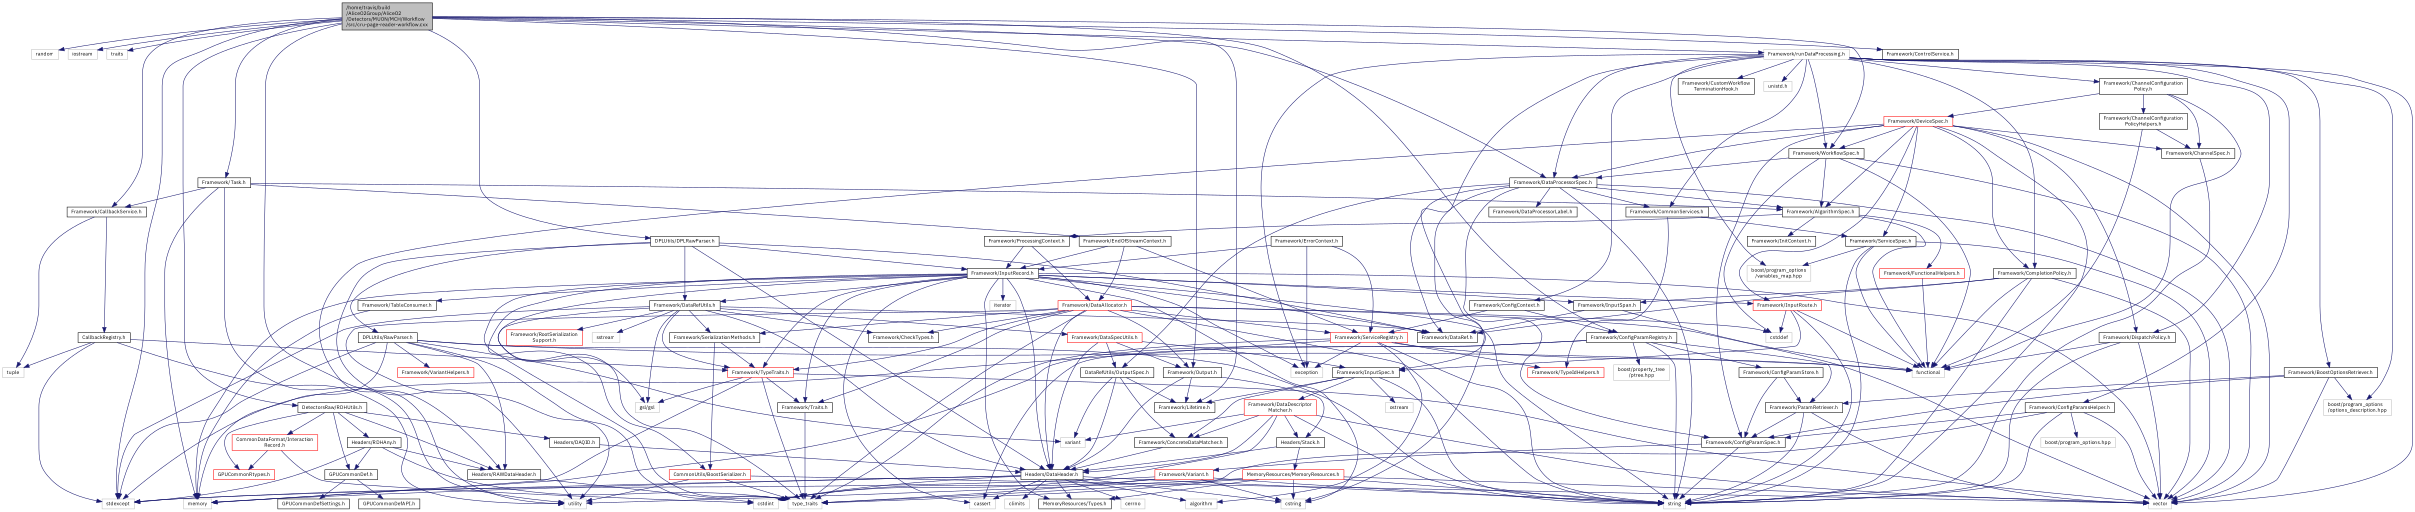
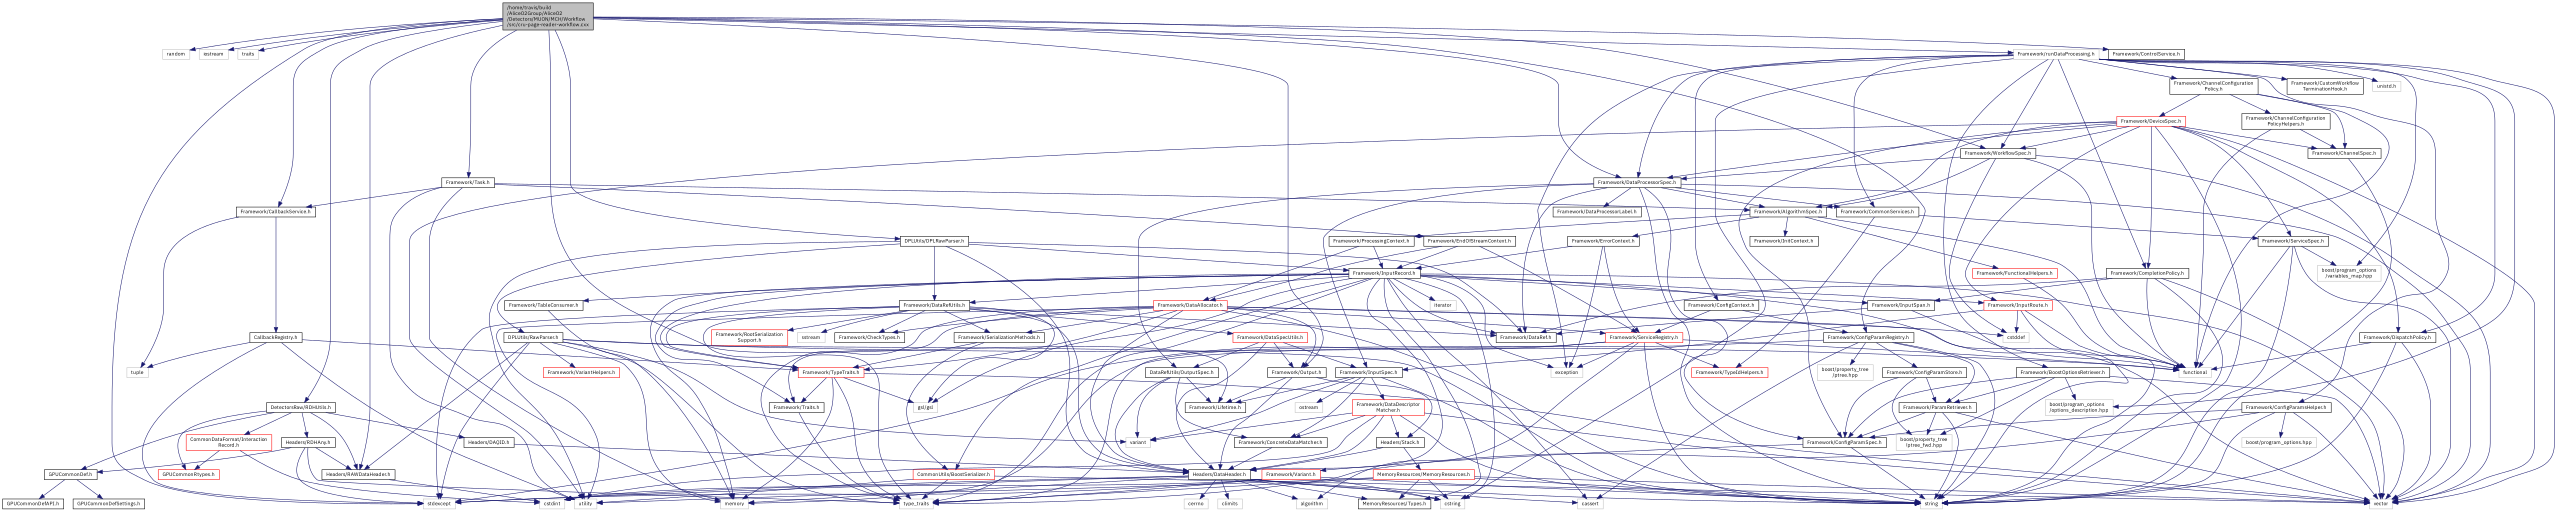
none -> (1701, 226)
none -> (1262, 412)
none -> (1924, 443)
